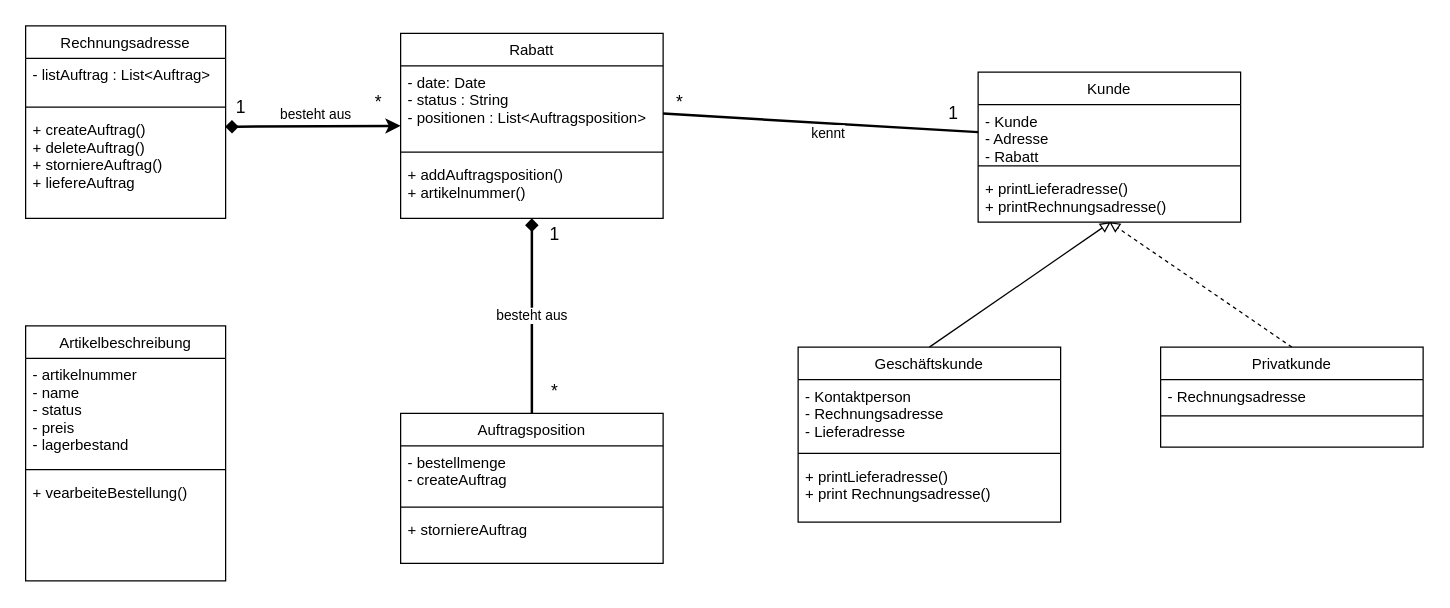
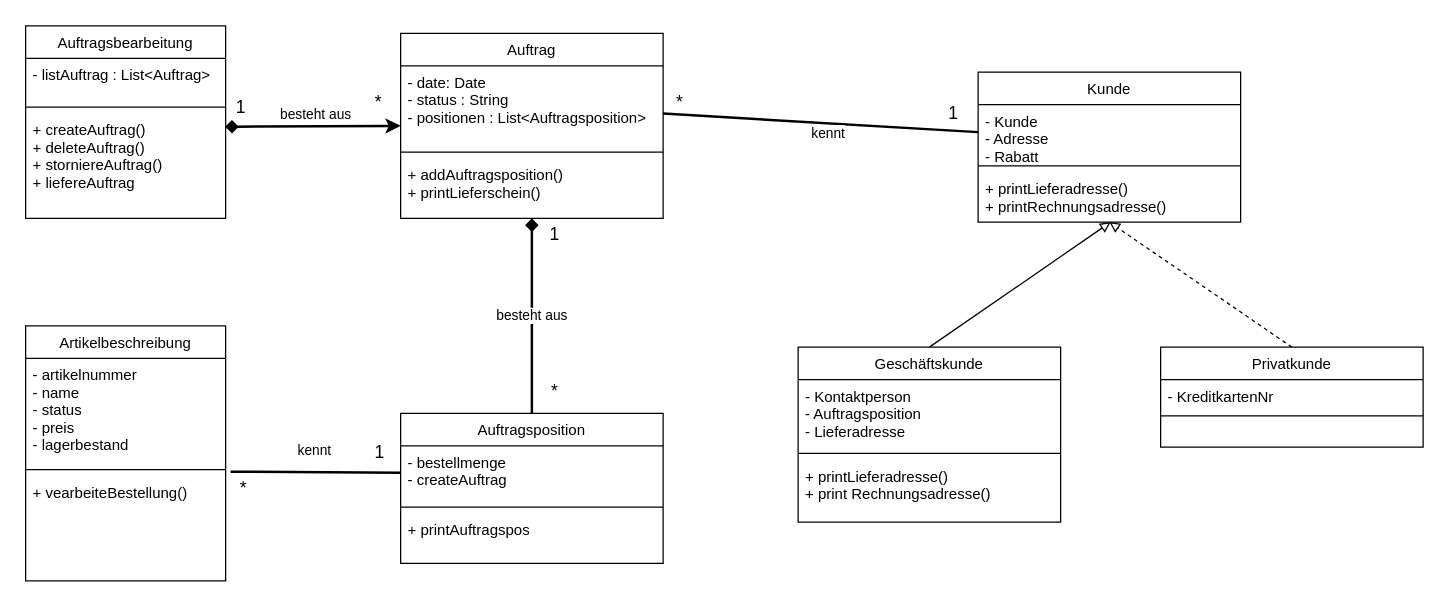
(125, 43) -> (125, 43)
(531, 50) -> (531, 50)
(498, 175) -> (498, 175)
(866, 396) -> (866, 396)
(1241, 396) -> (1231, 396)
none -> (315, 472)
(479, 530) -> (479, 530)
